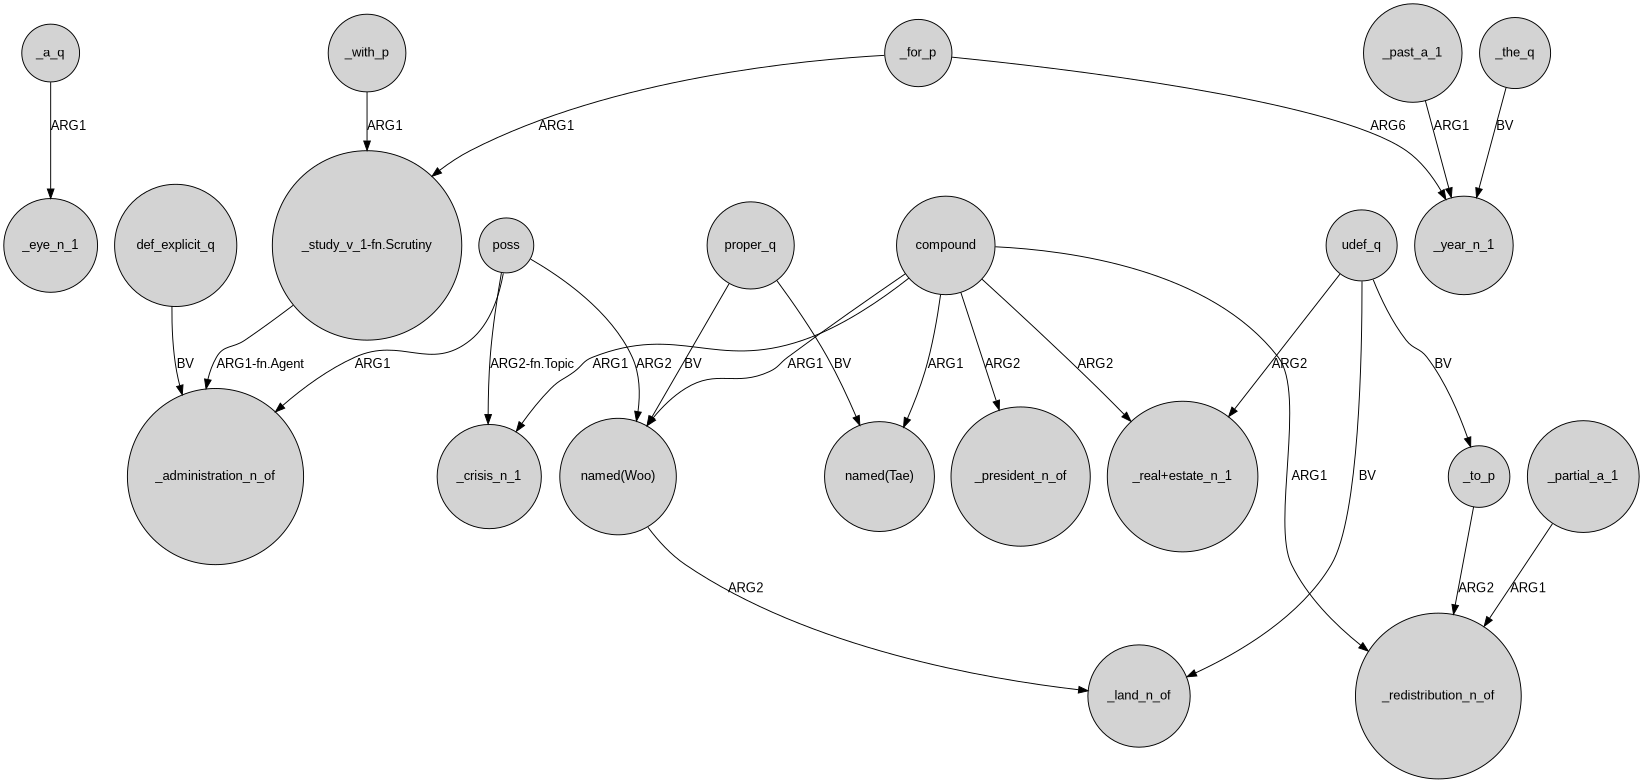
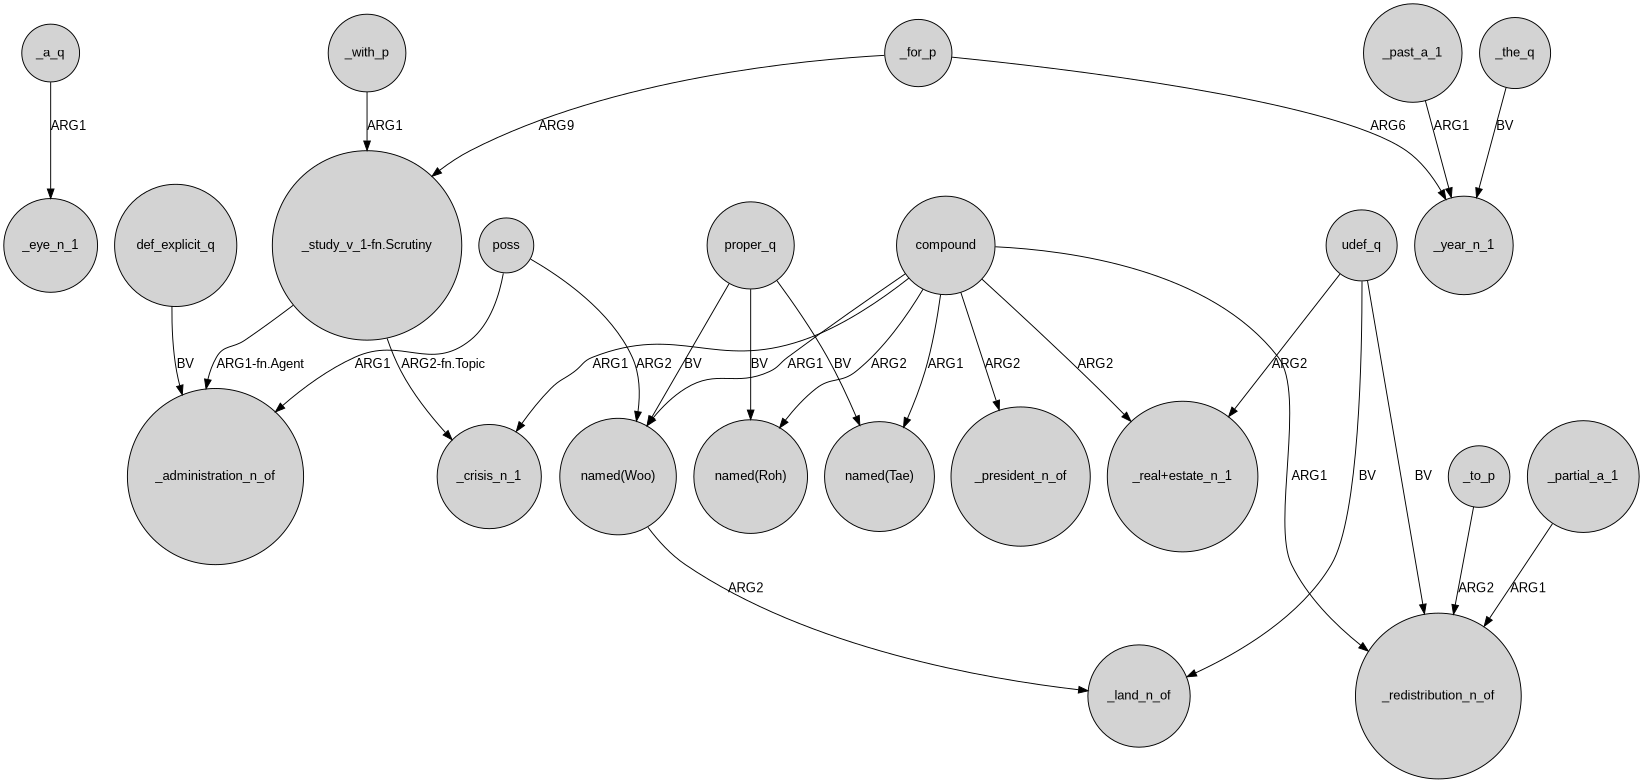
(556, 126) -> (556, 126)
(491, 343) -> (411, 388)
(1425, 355) -> (1395, 443)
none -> (751, 477)
